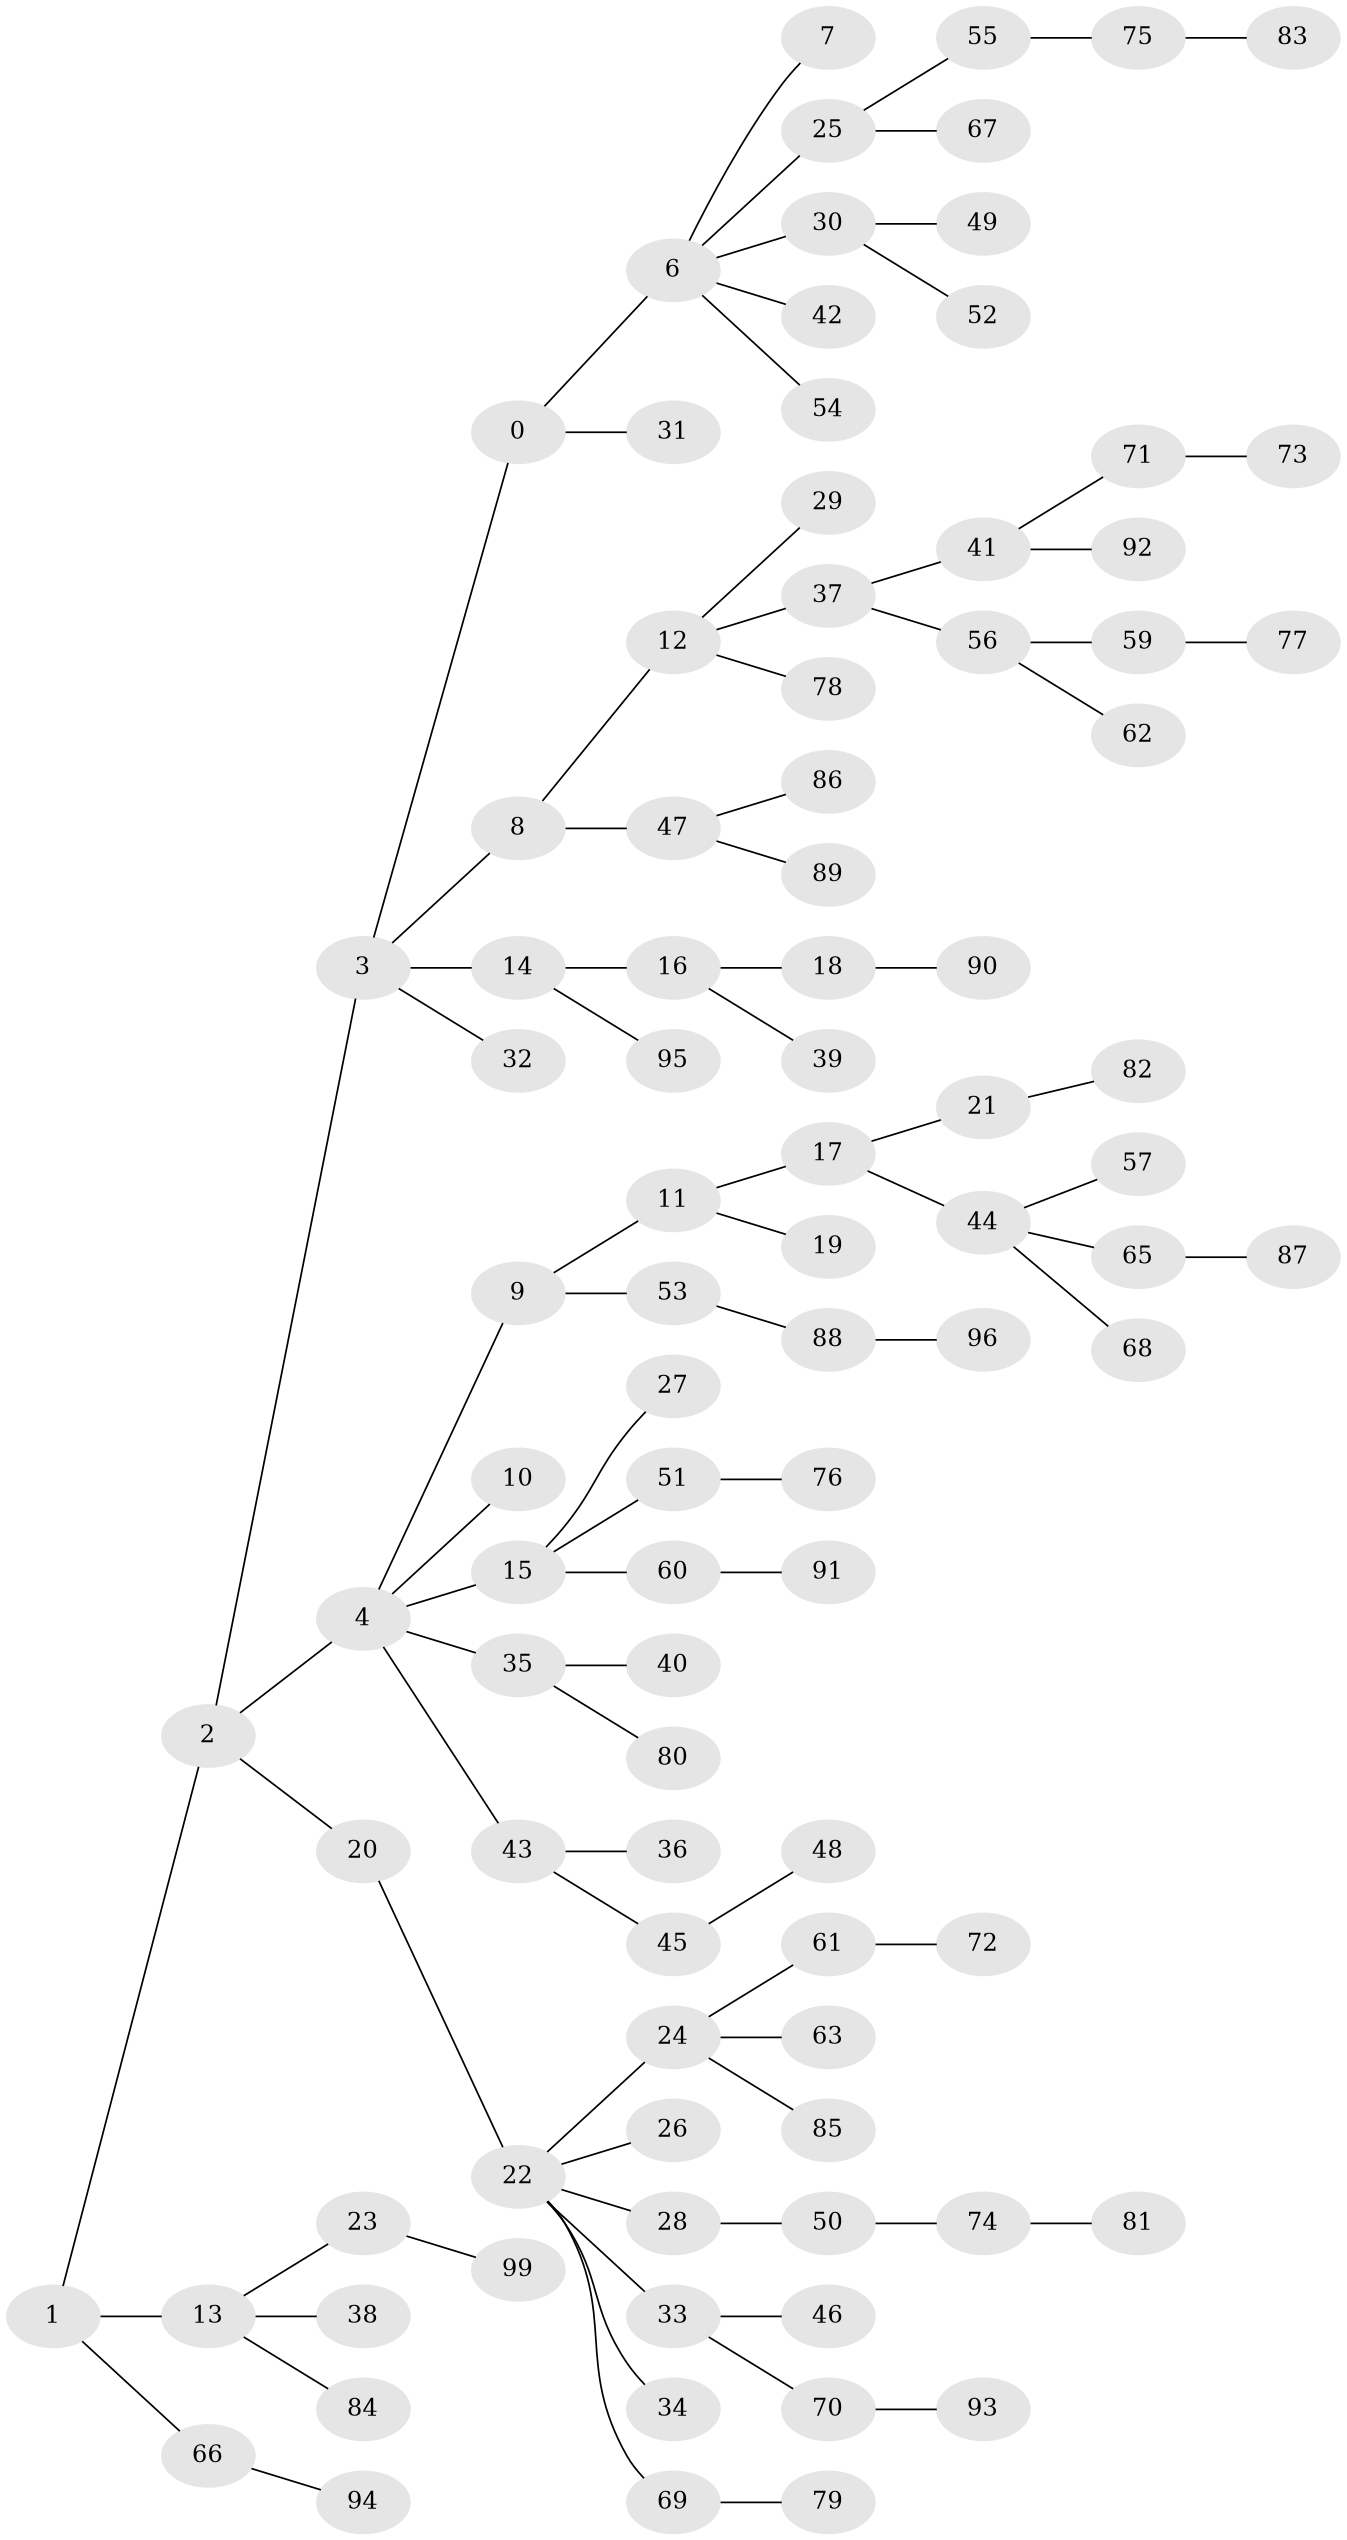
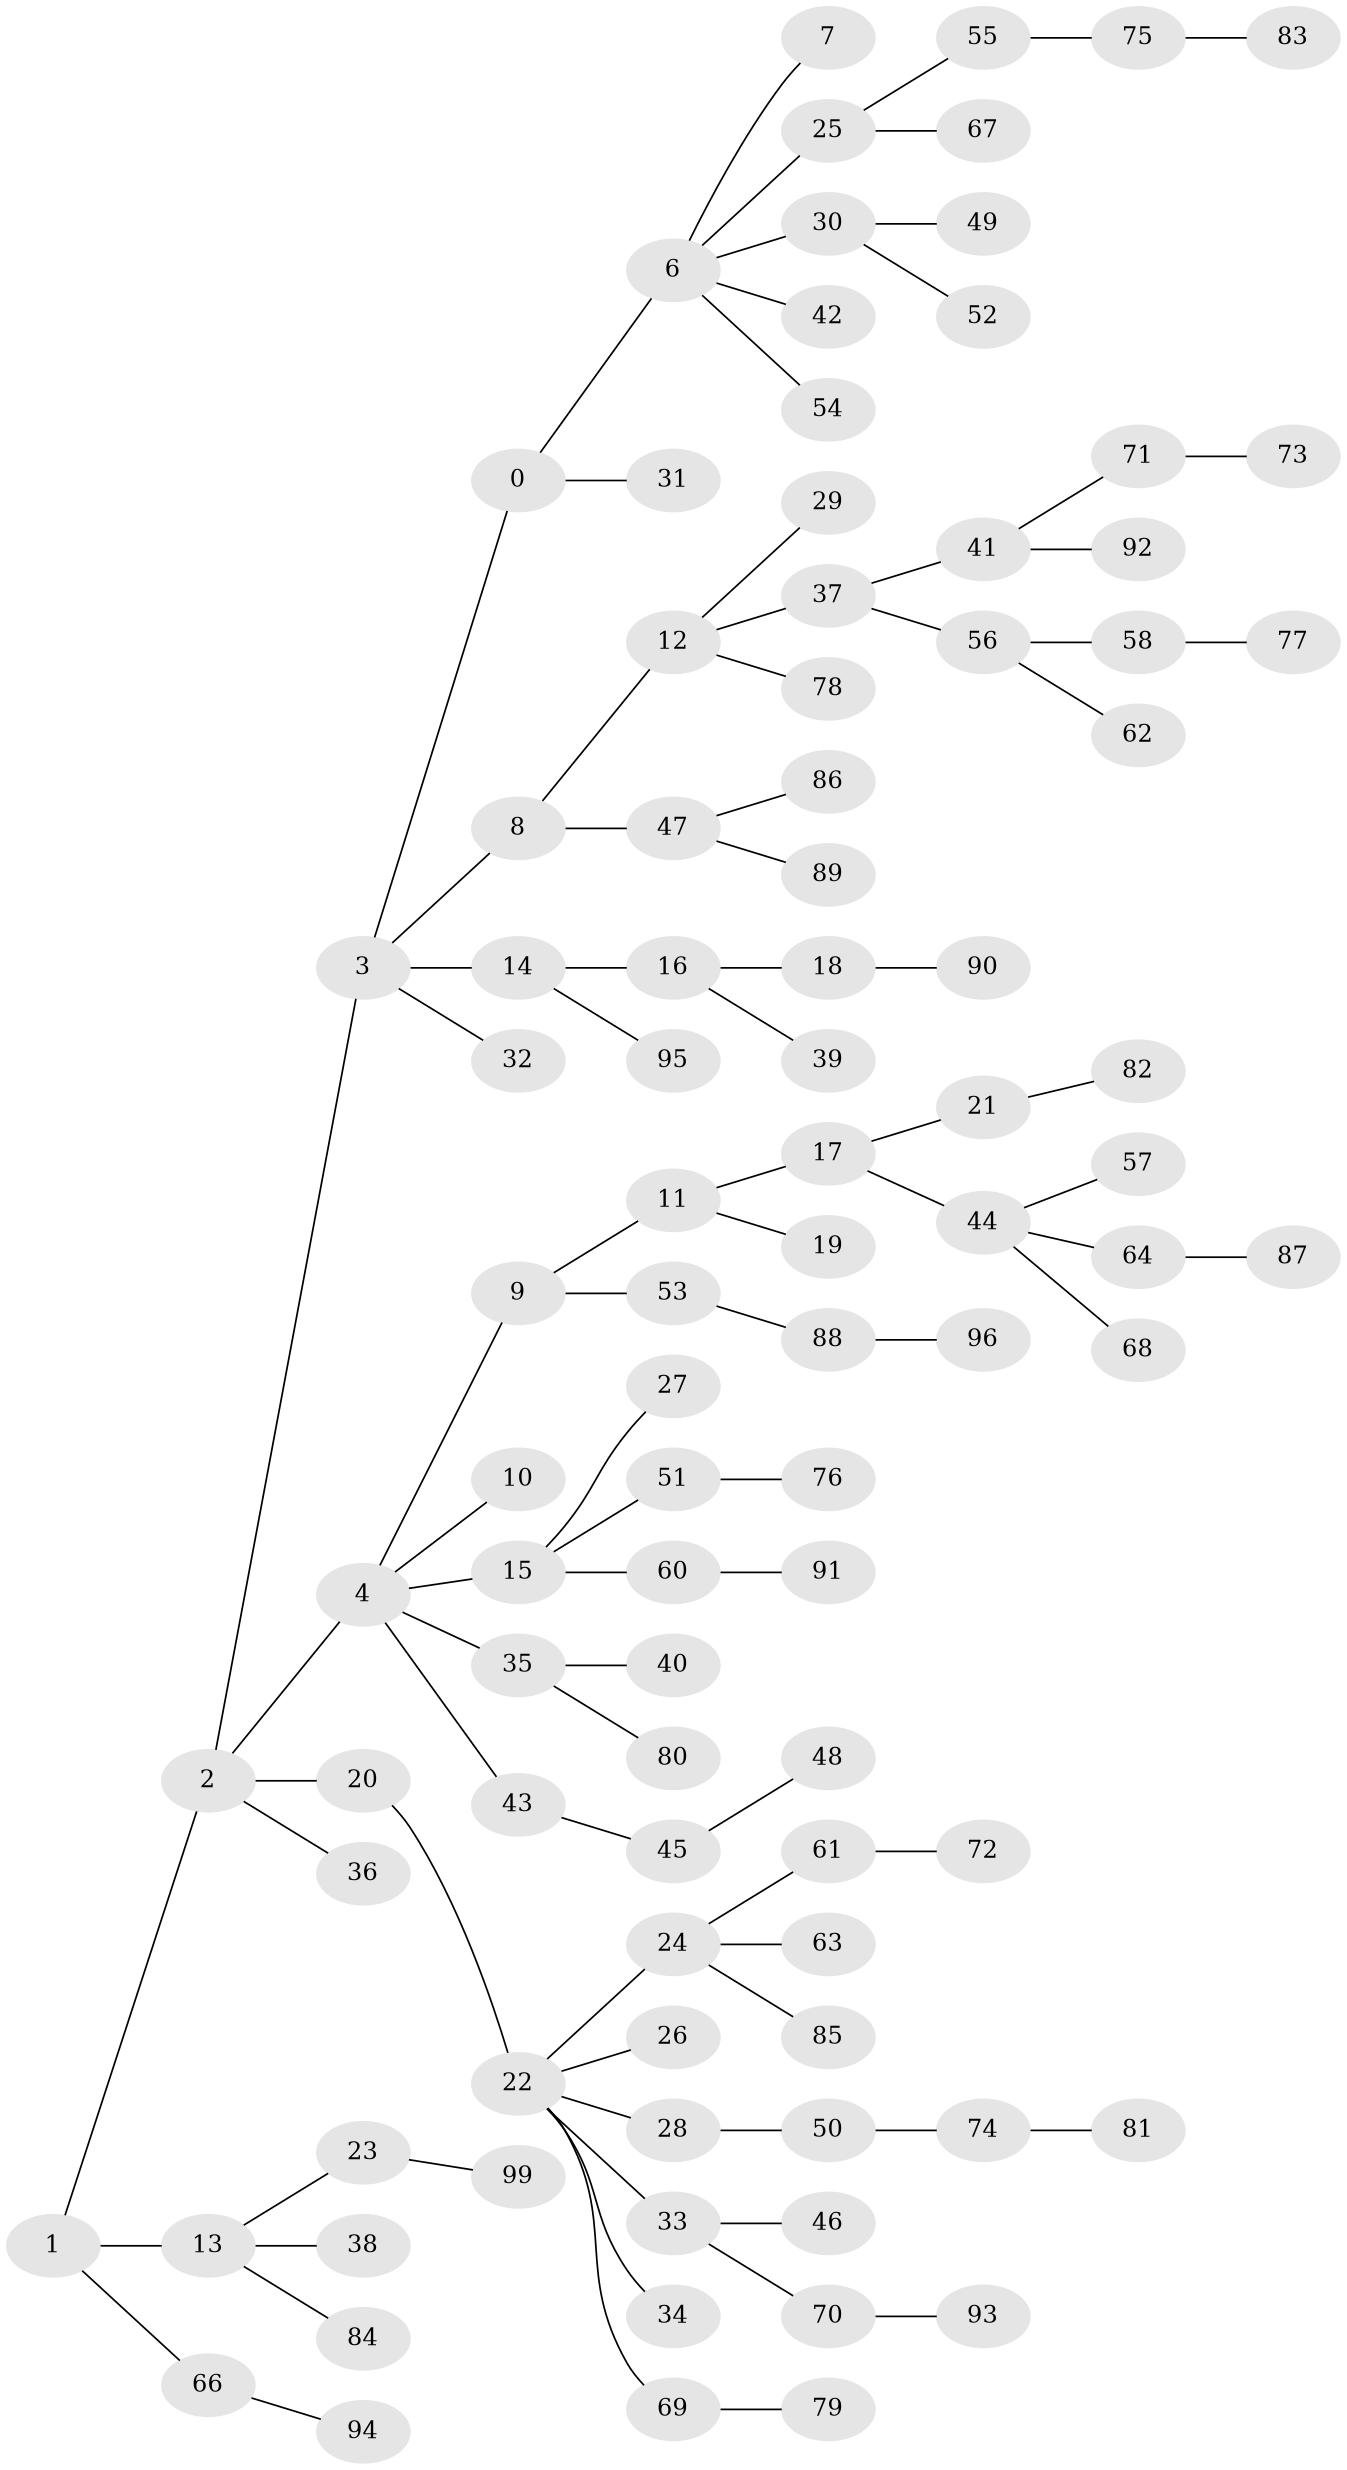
(1138, 642) -> (1138, 642)
(1138, 1257) -> (1138, 1257)
(596, 1851) -> (286, 1827)
